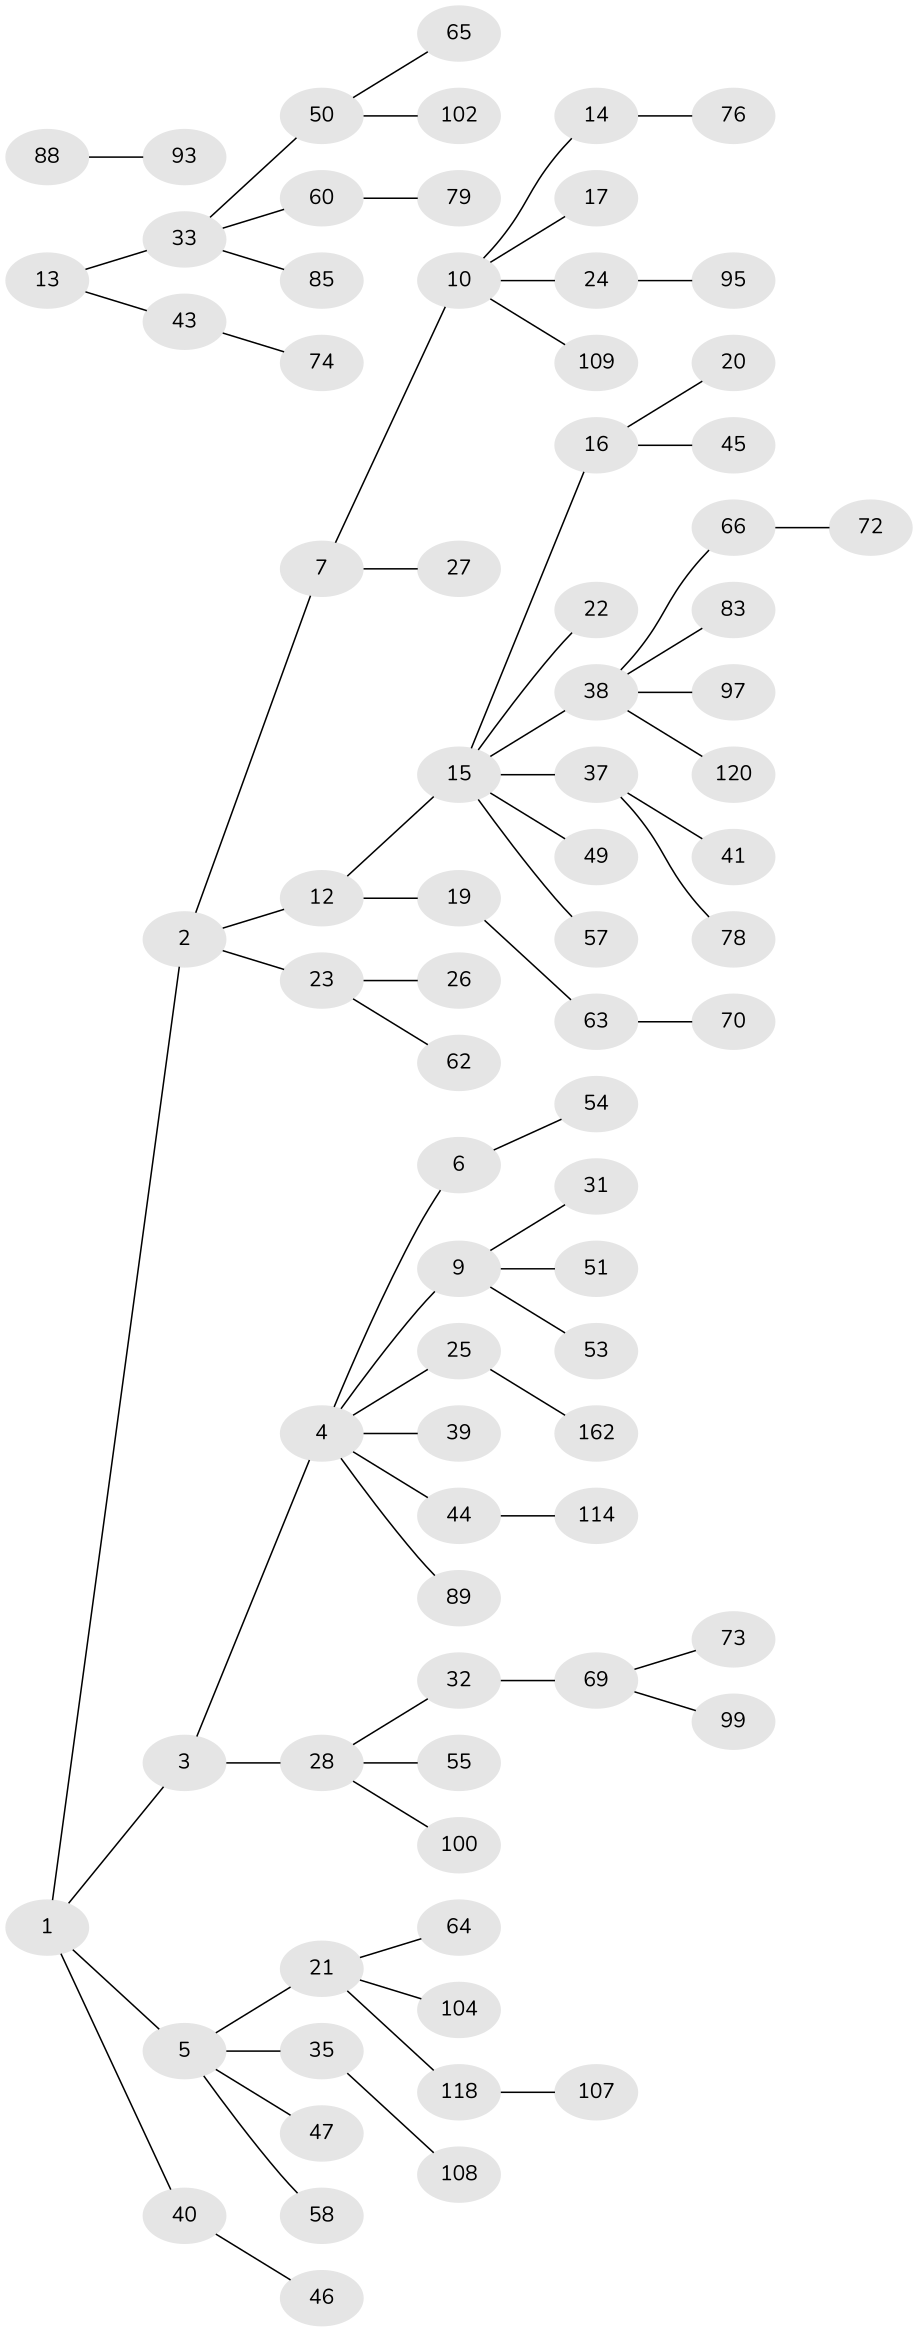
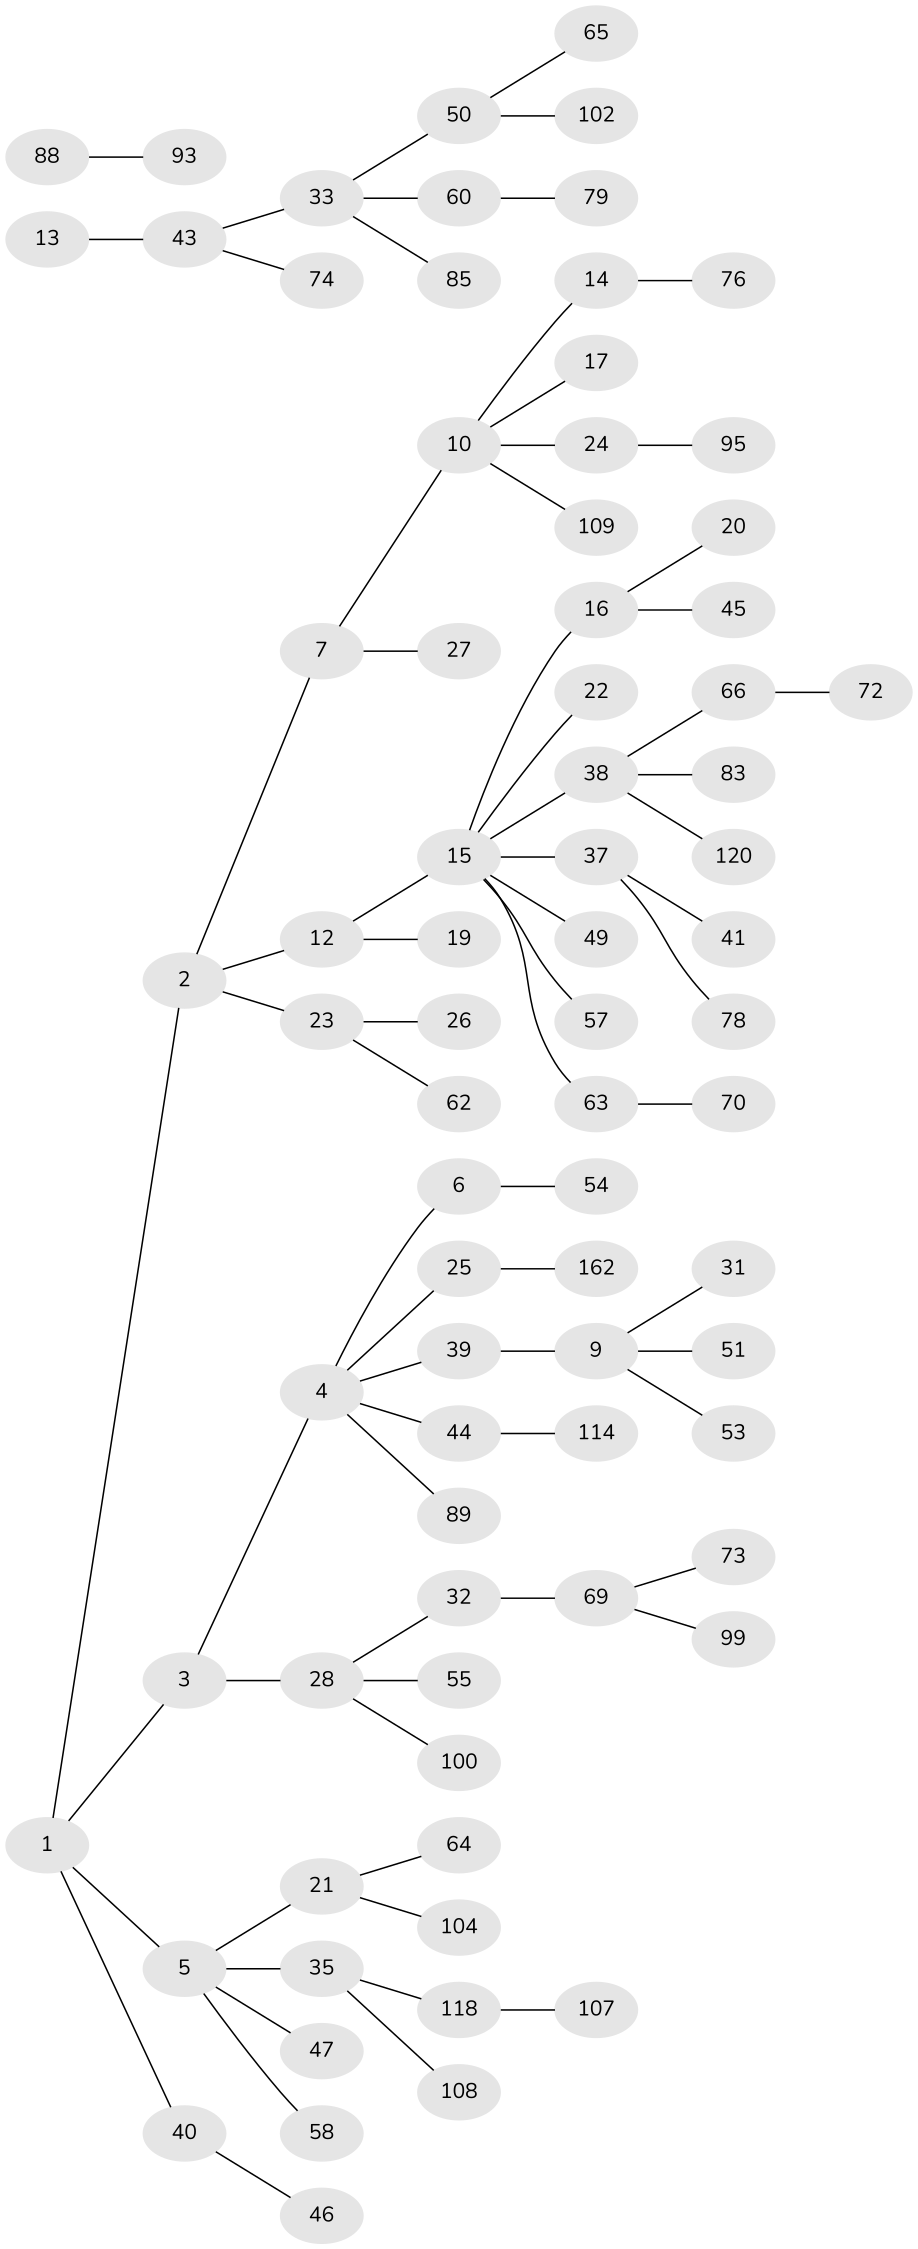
(116, 260) -> (253, 219)
(734, 692) -> none
(528, 960) -> (528, 981)
(386, 1349) -> (528, 1351)
(391, 2031) -> (391, 1989)
